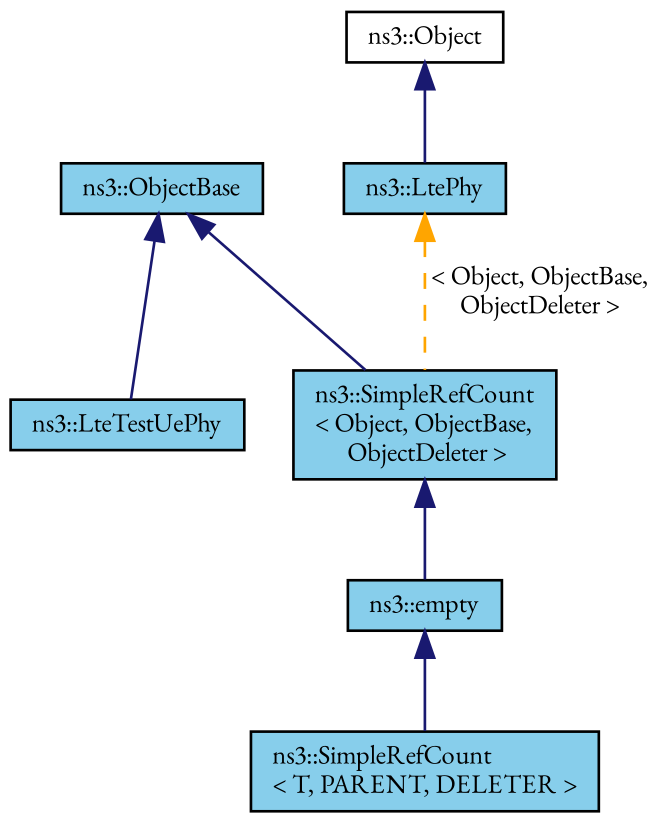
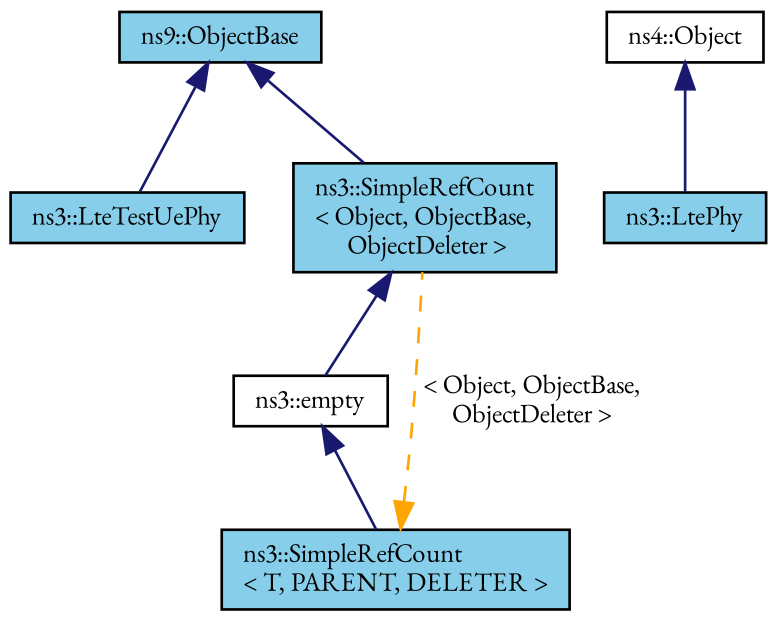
(425, 37) -> (685, 37)
(162, 189) -> (220, 37)
(425, 306) -> (415, 387)
(425, 605) -> (311, 401)
